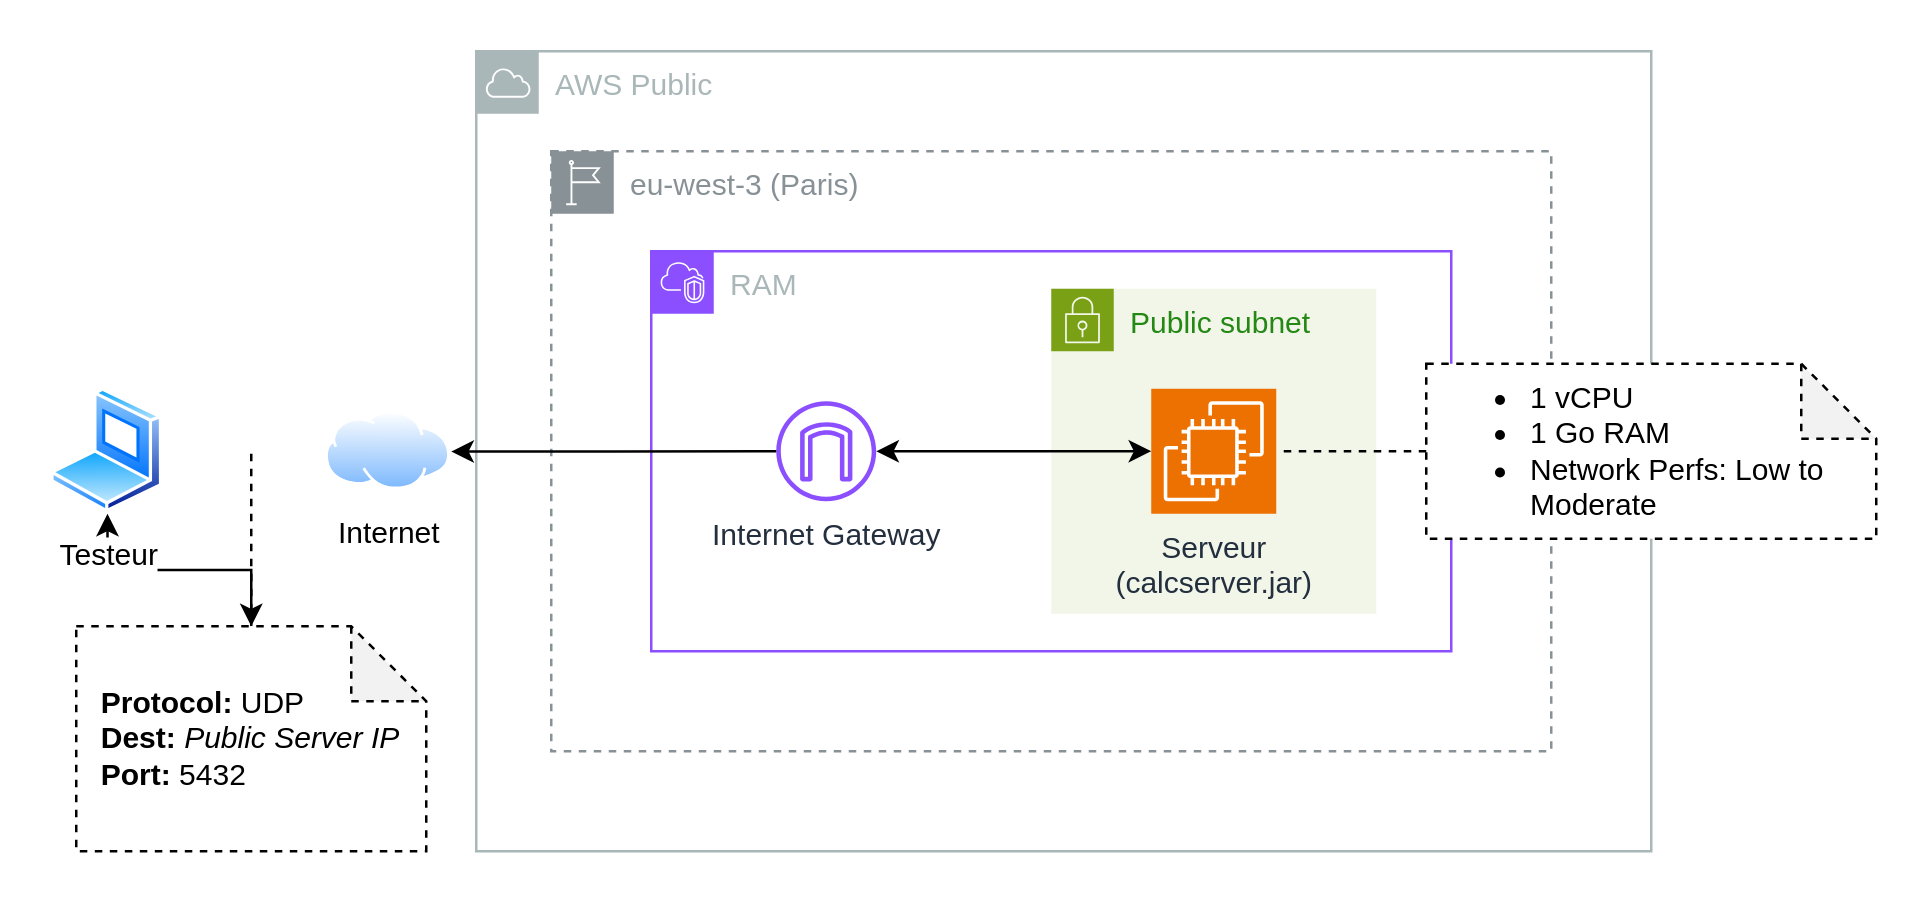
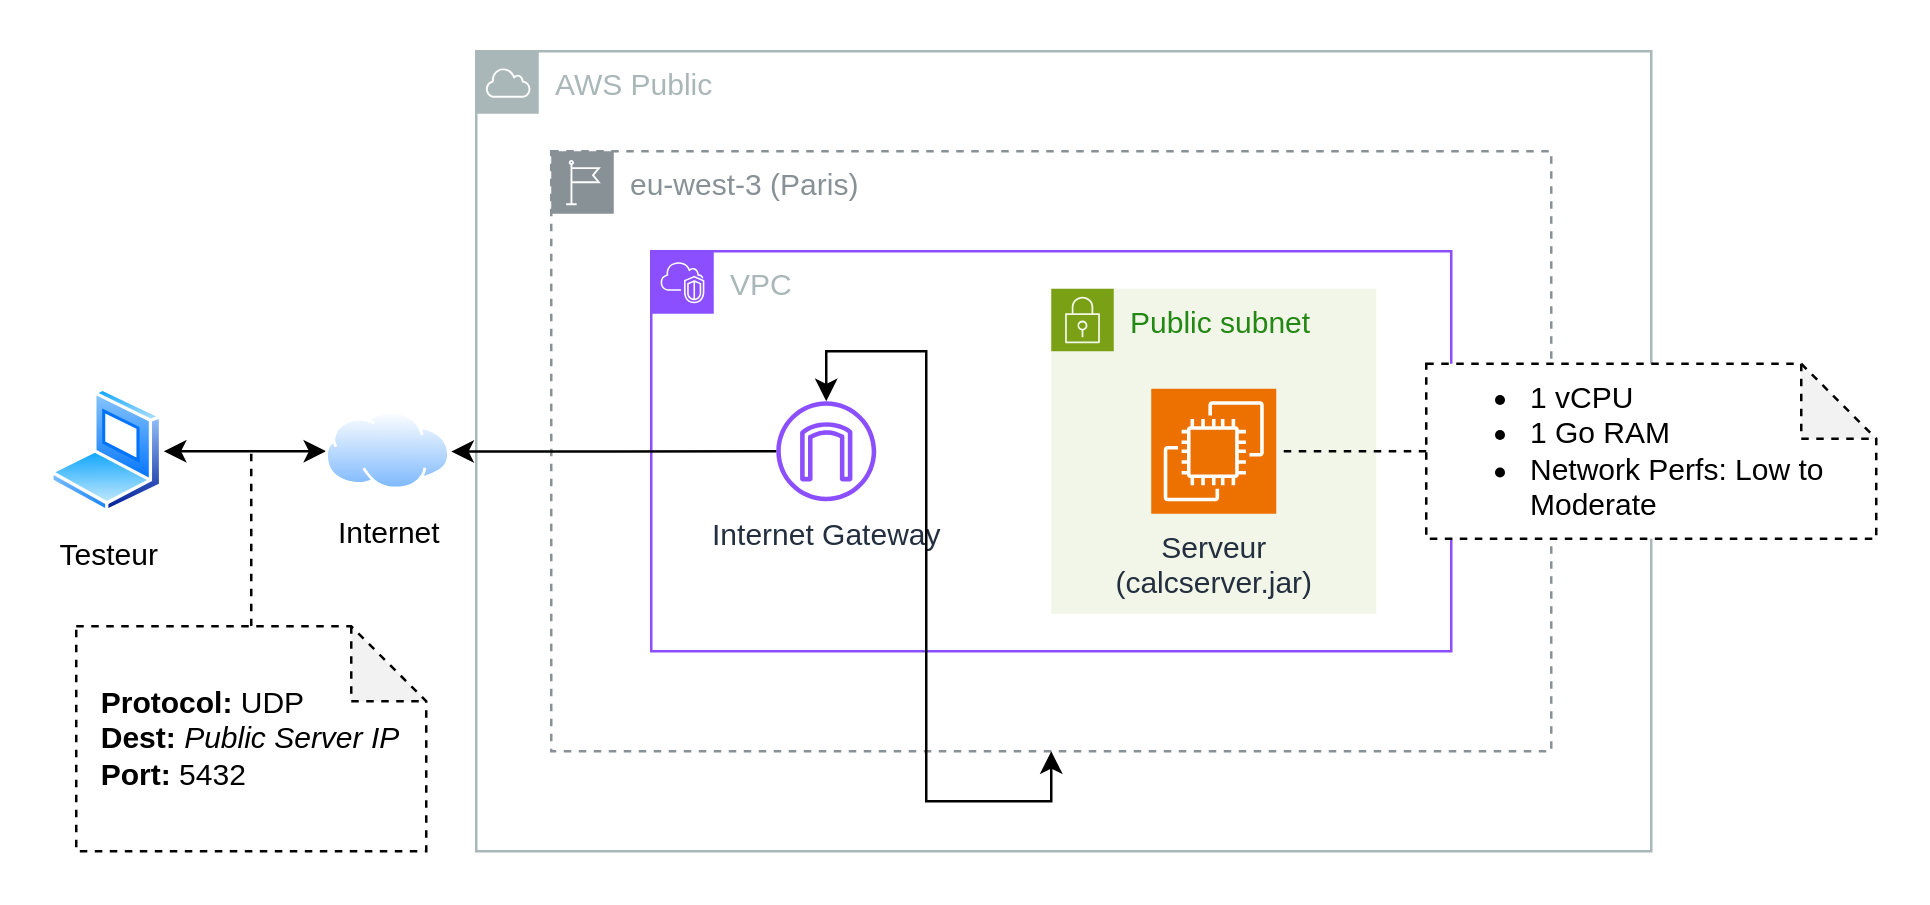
(756, 287) -> (756, 287)
(1013, 451) -> (926, 431)
(201, 570) -> (213, 451)
